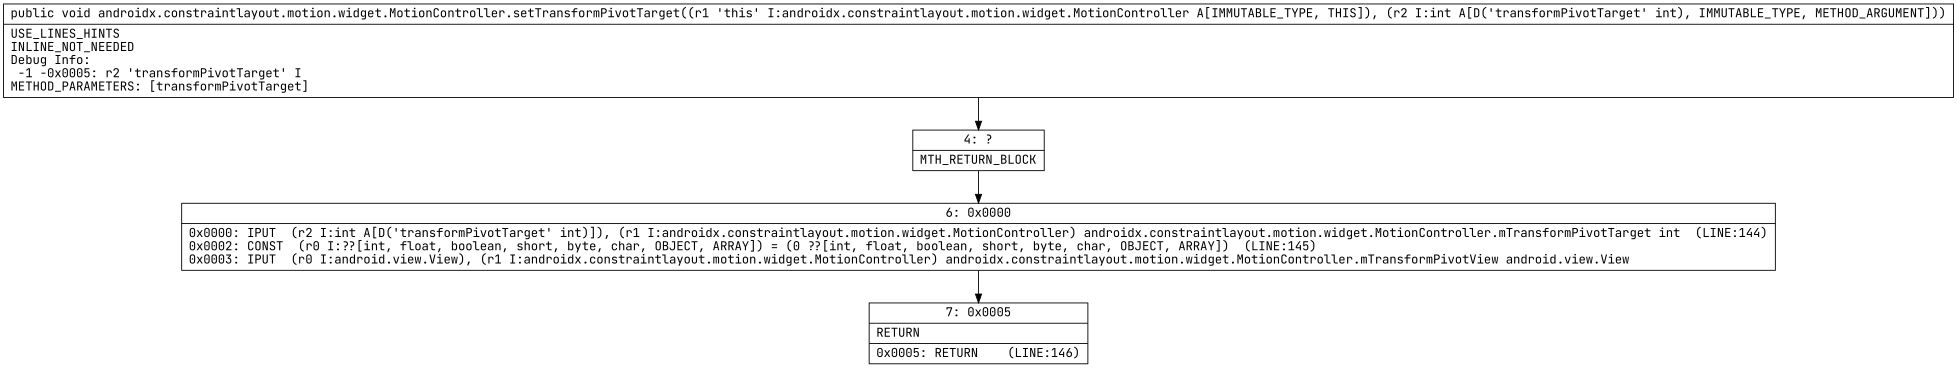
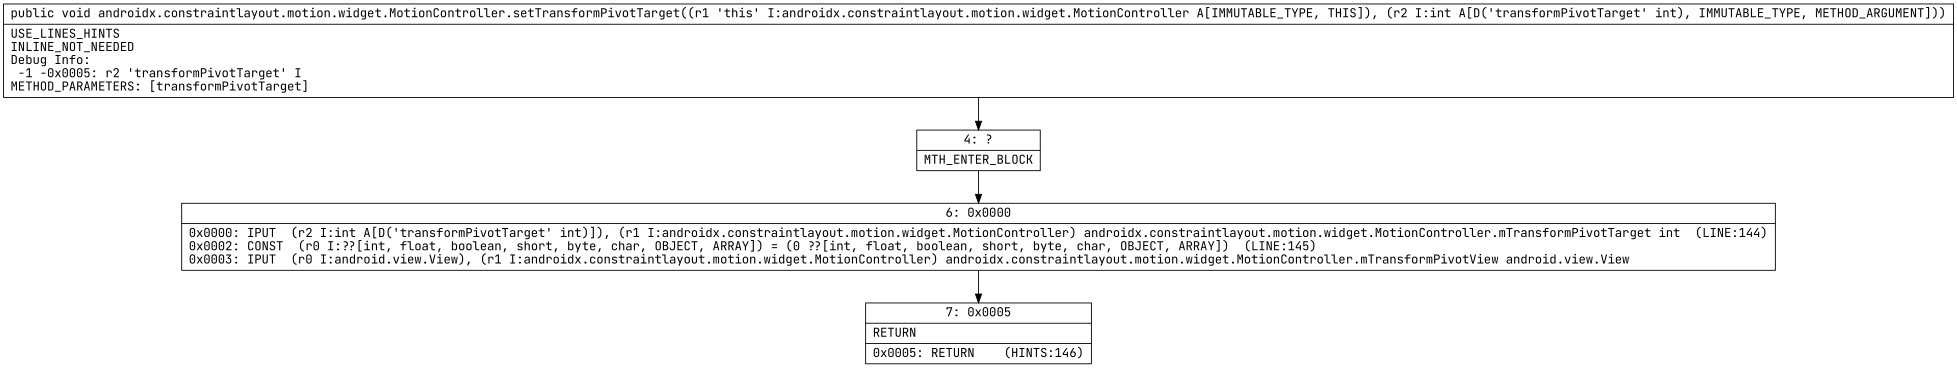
(979, 160) -> (979, 160)
(979, 353) -> (979, 353)
